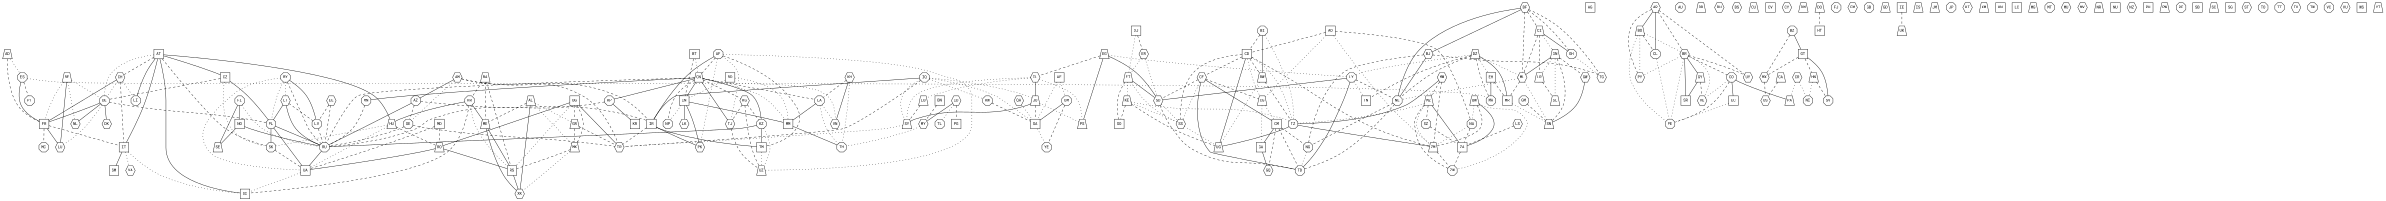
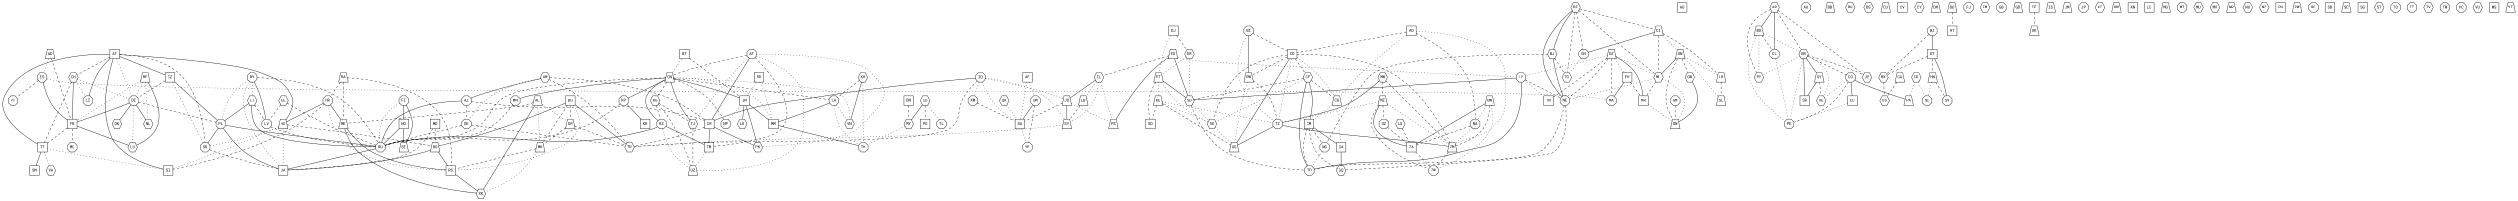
(2115, 7) -> (2248, 7)
(1353, 124) -> (1539, 155)
(275, 182) -> (226, 149)
